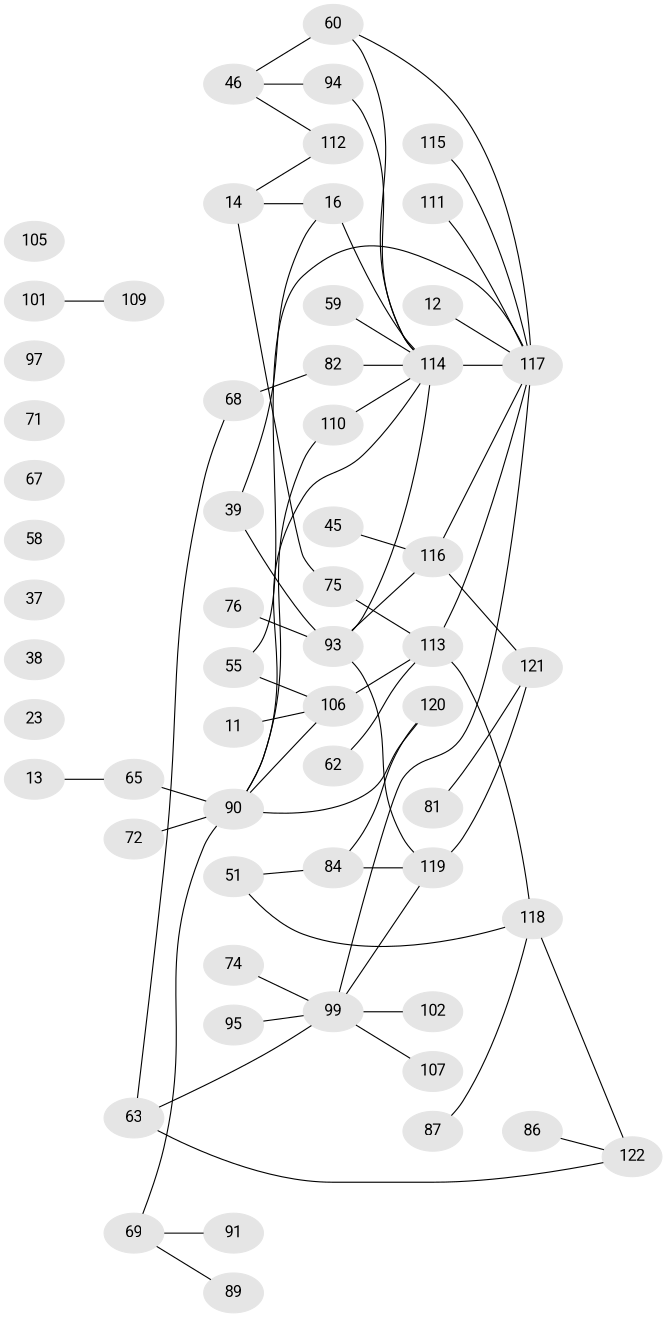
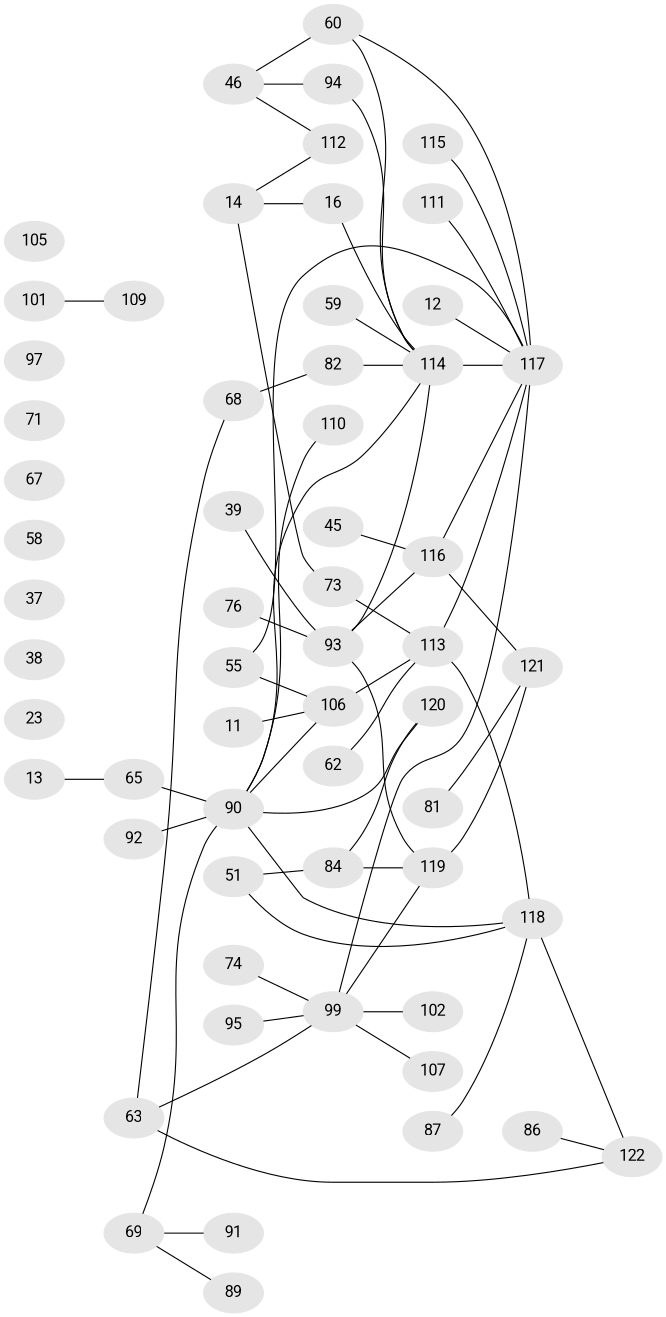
(383, 395) -> none
(267, 418) -> none
(333, 587) -> (333, 587)
(134, 839) -> (134, 839)
none -> (350, 916)
